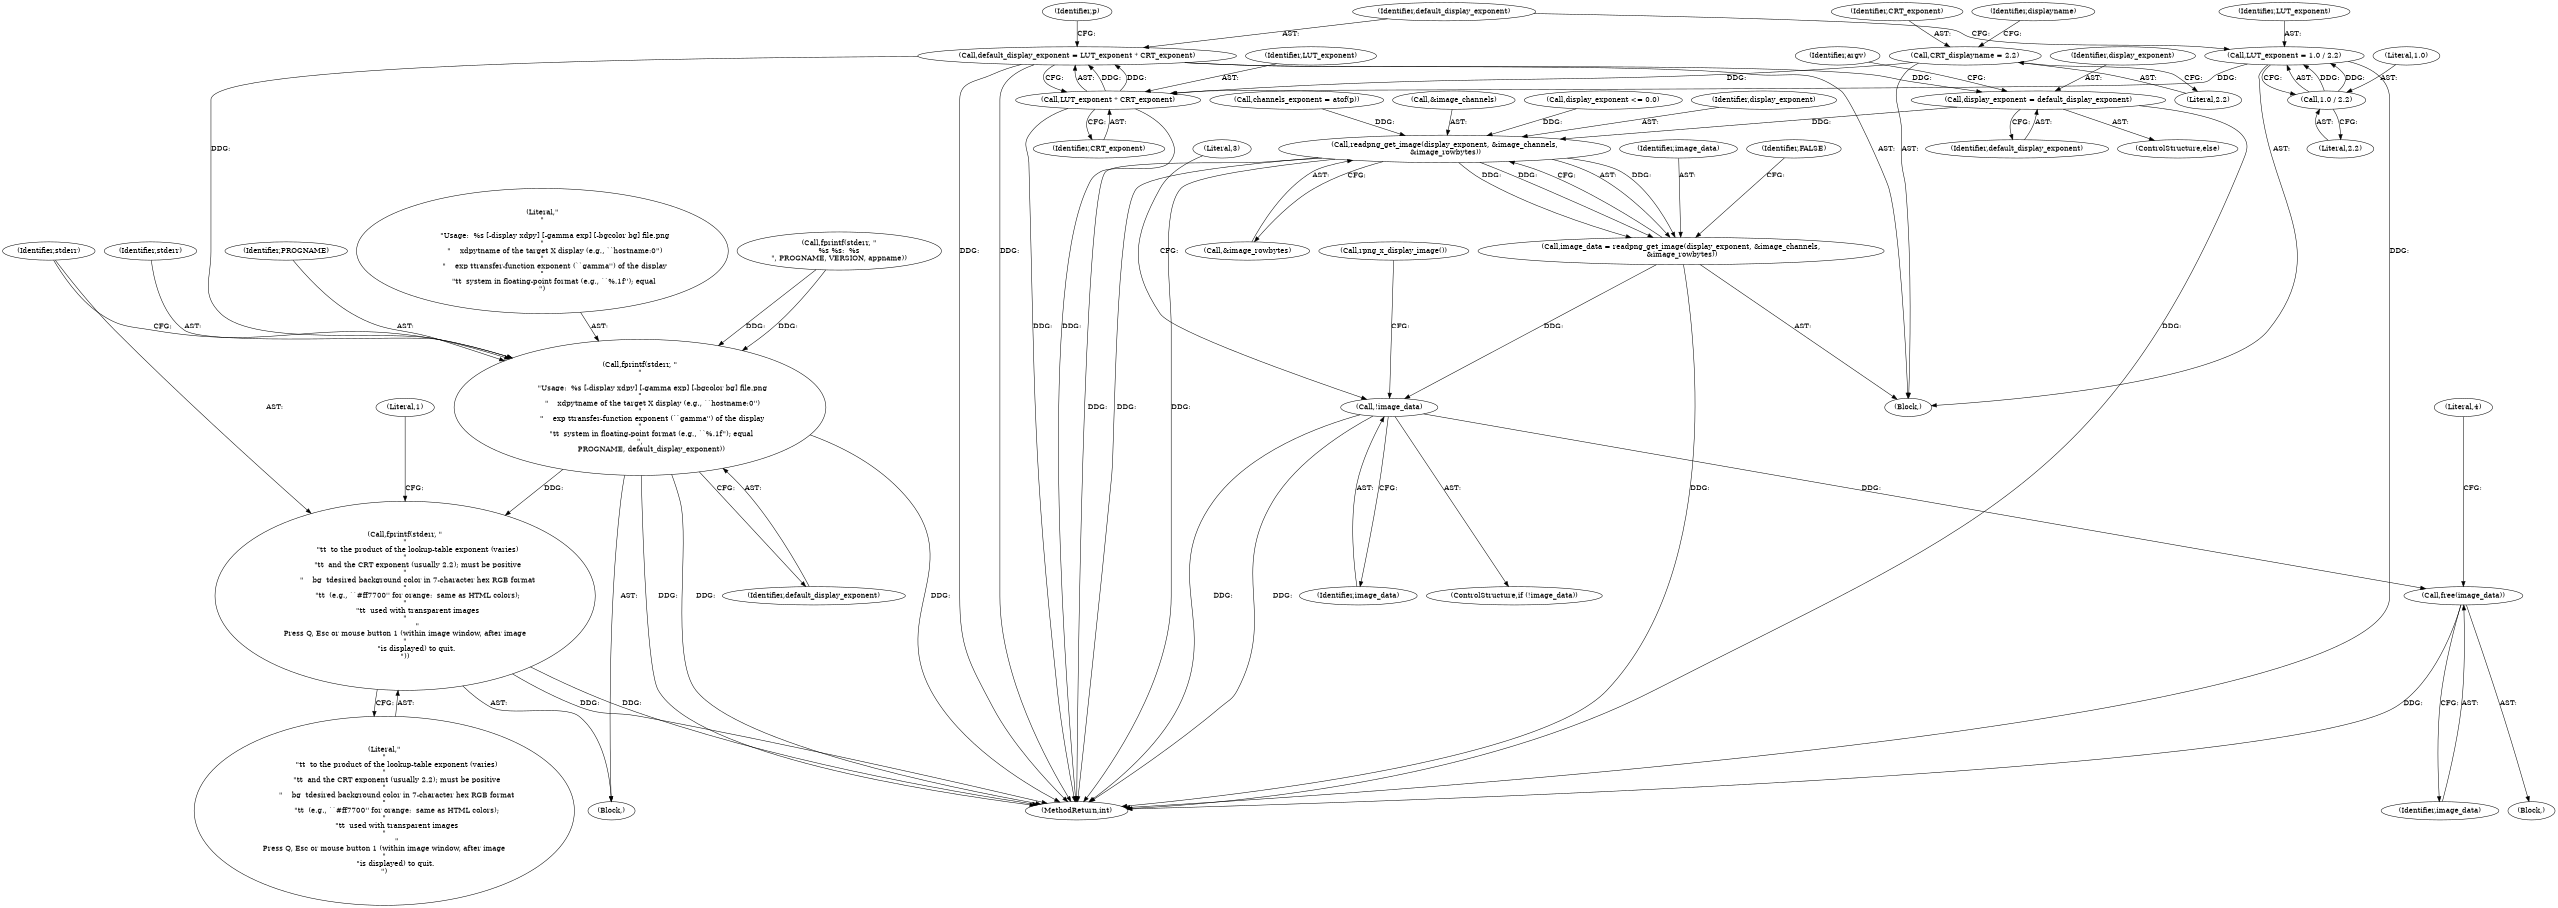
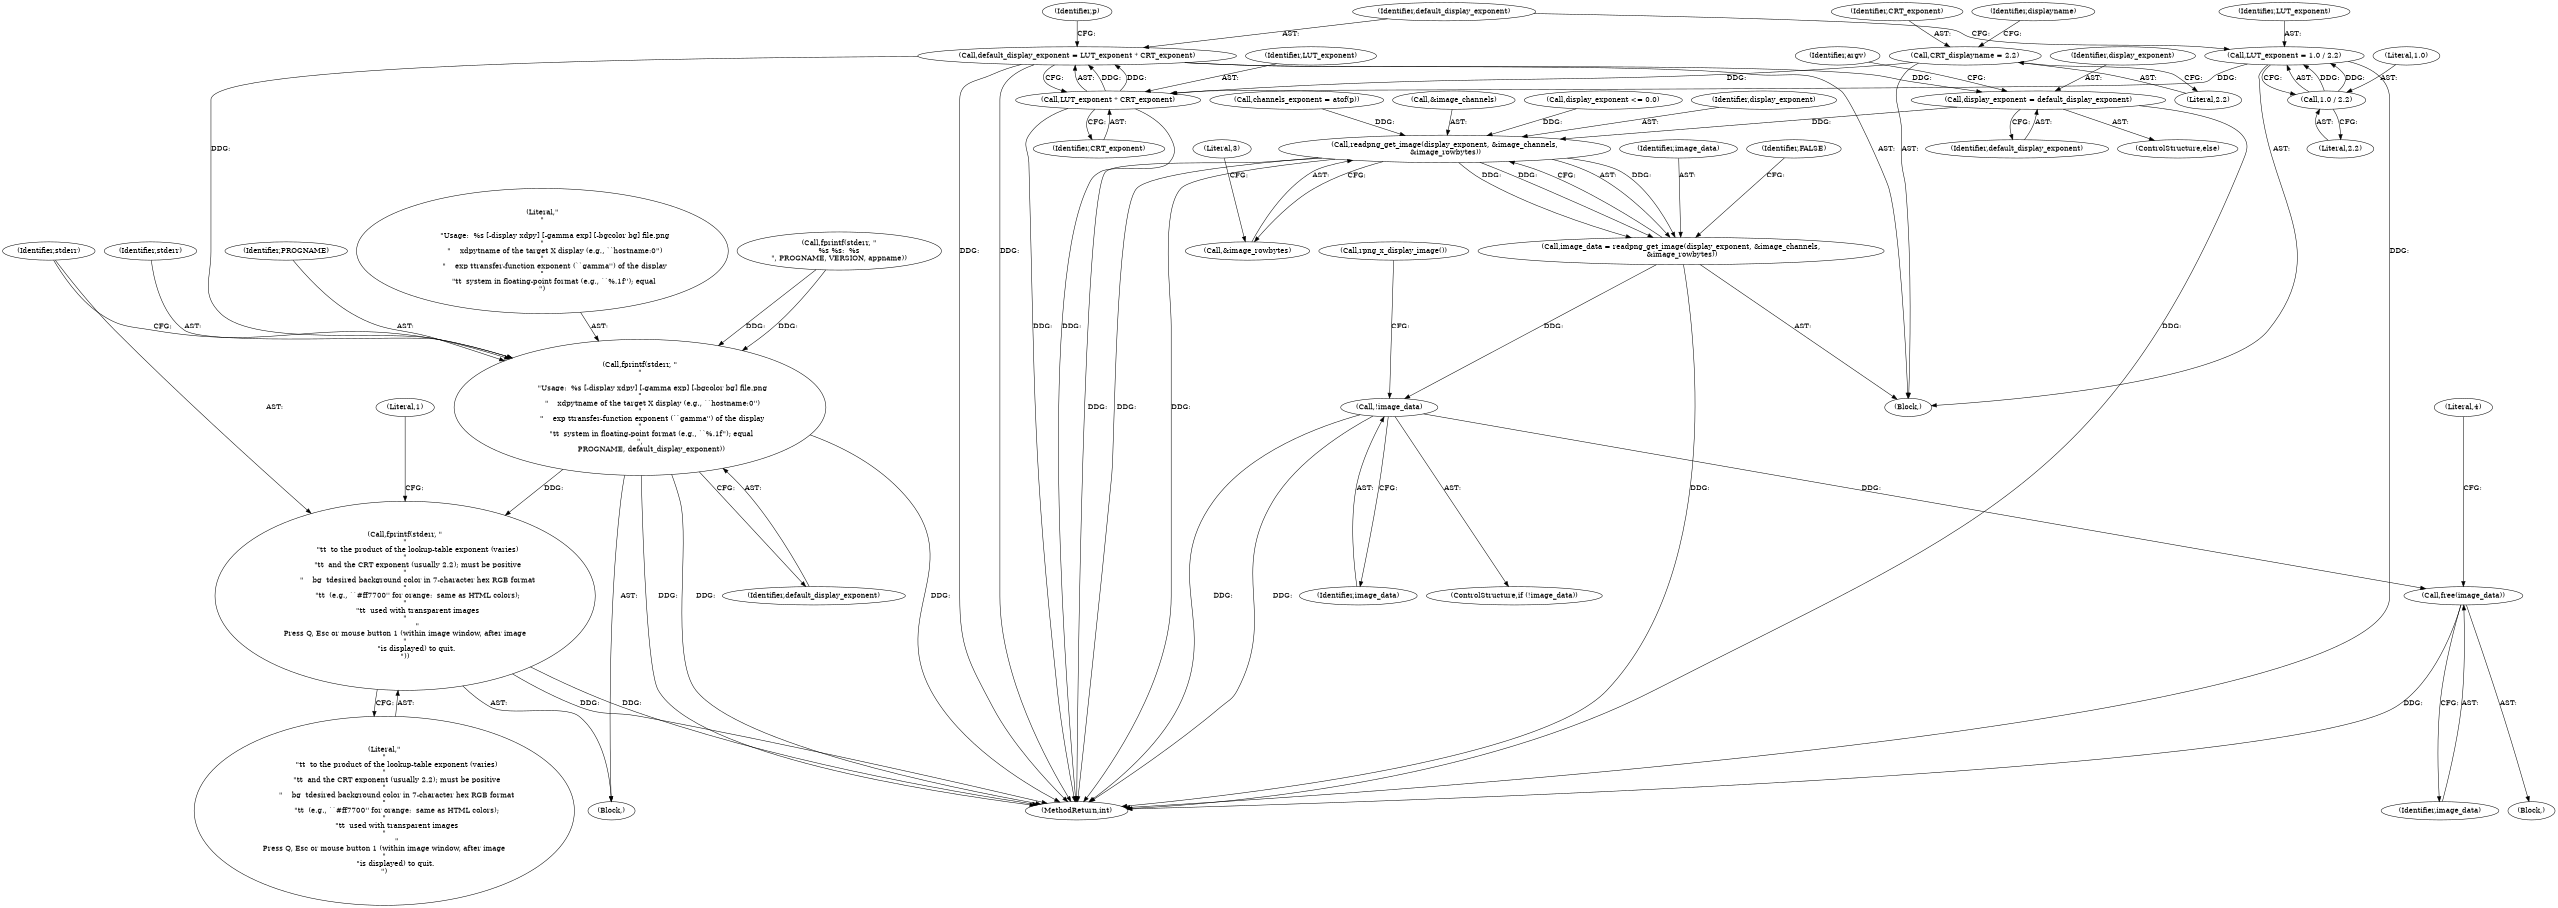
(1164, 317) -> (1234, 197)
